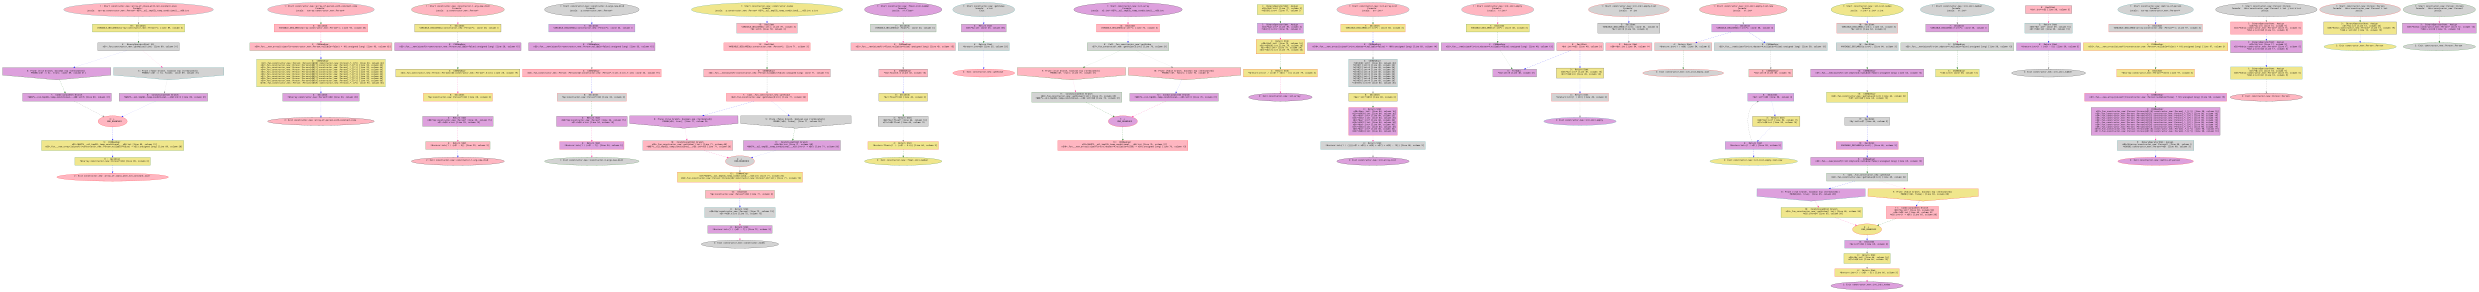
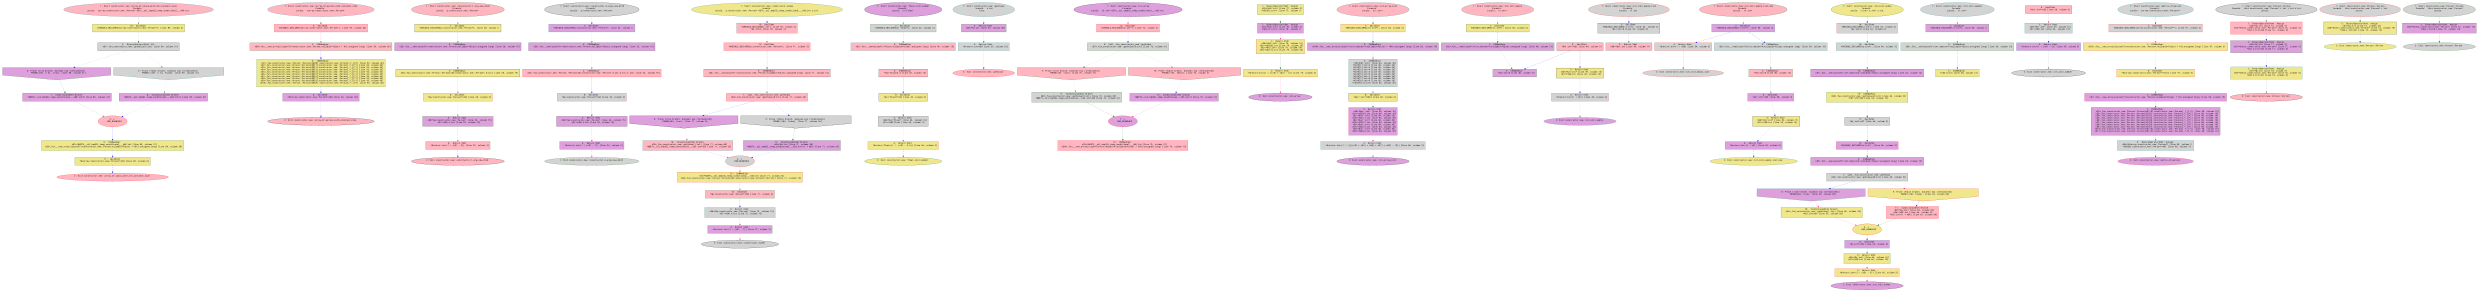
(1515, 73) -> (1515, 73)
(1748, 120) -> (1771, 84)
